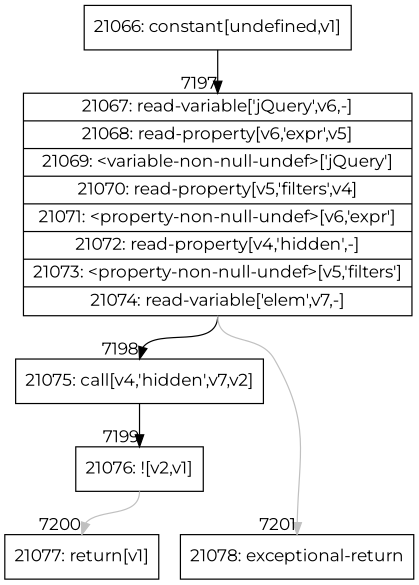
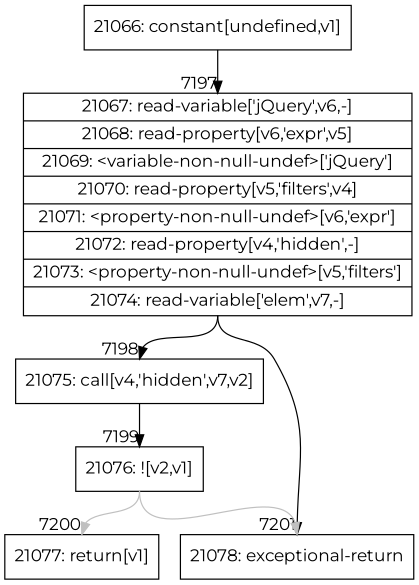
(293, 401) -> (293, 401)
none -> (212, 514)
